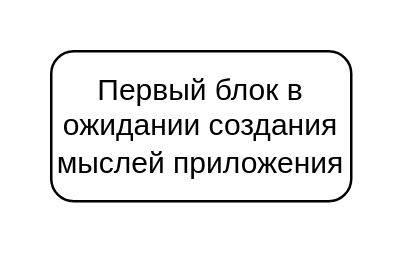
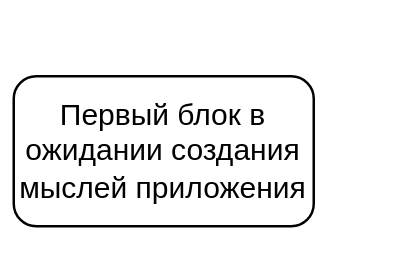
(201, 126) -> (164, 151)
